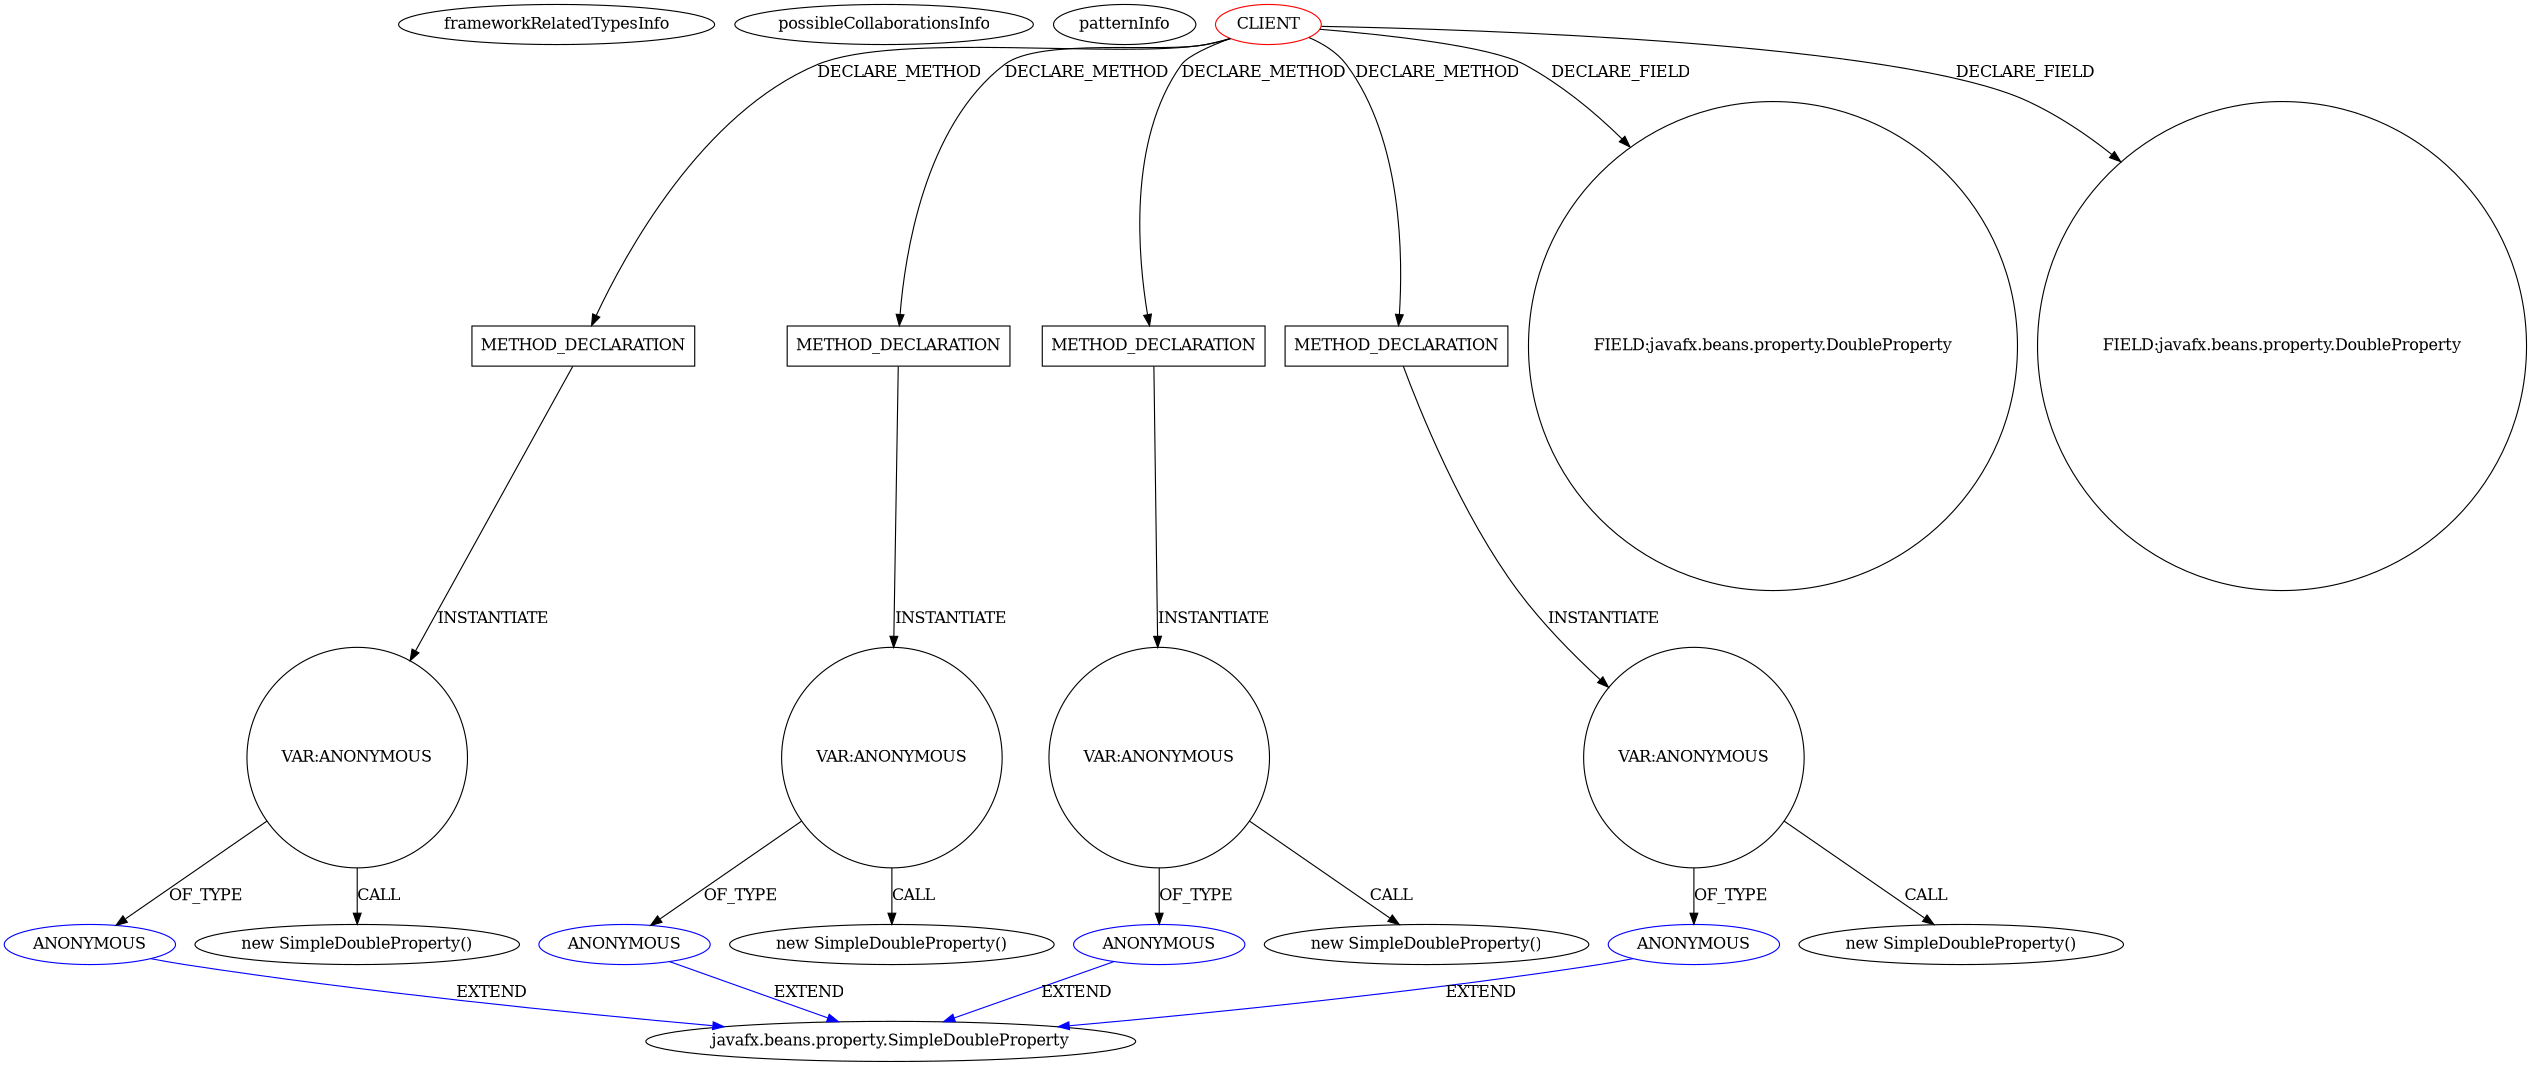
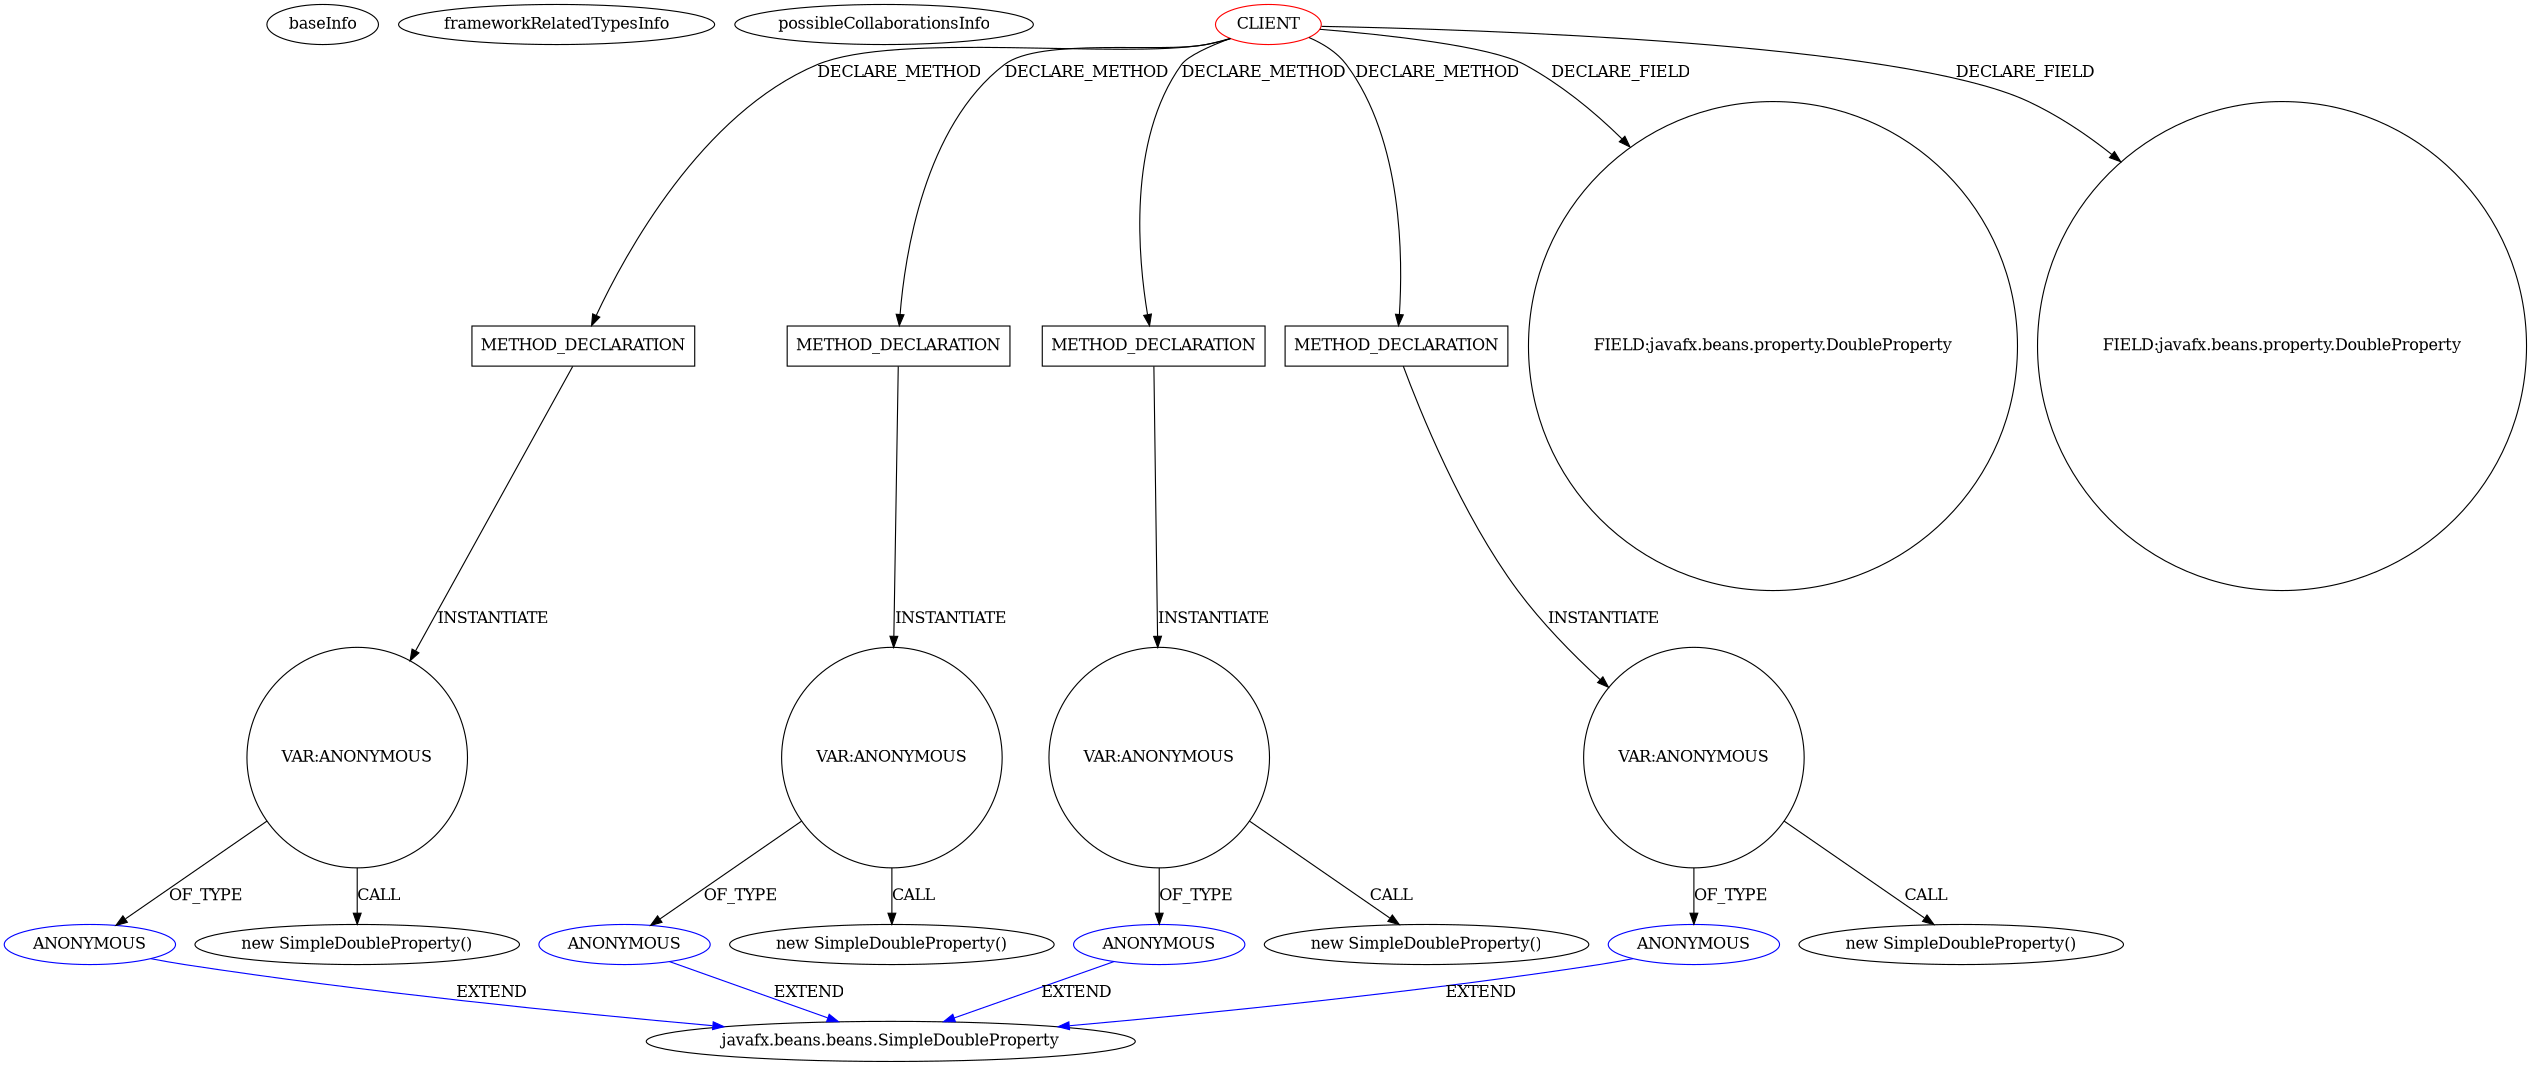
none -> (323, 25)
(1125, 25) -> none
(891, 1041) -> (891, 1041)
